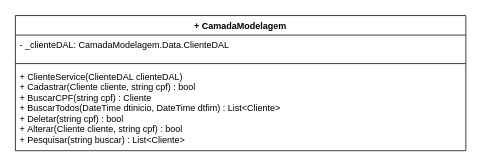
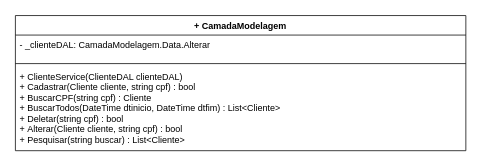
(124, 45) -> (117, 45)
